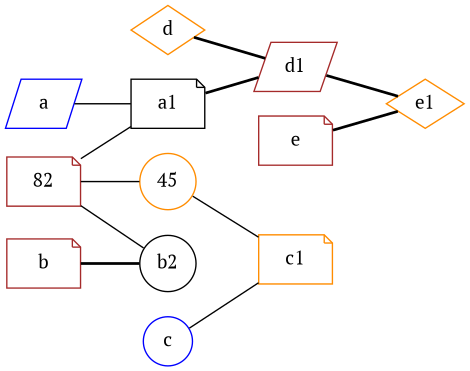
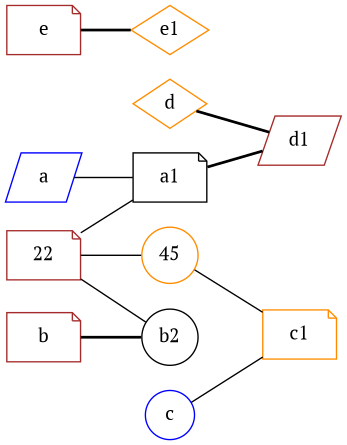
(362, 86) -> none
(44, 182) -> (44, 255)
